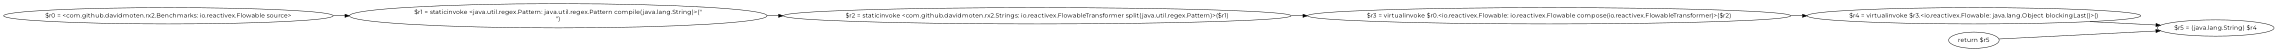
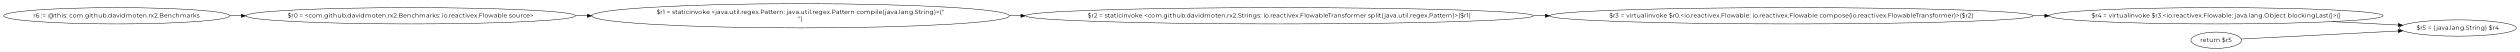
none -> (117, 16)
